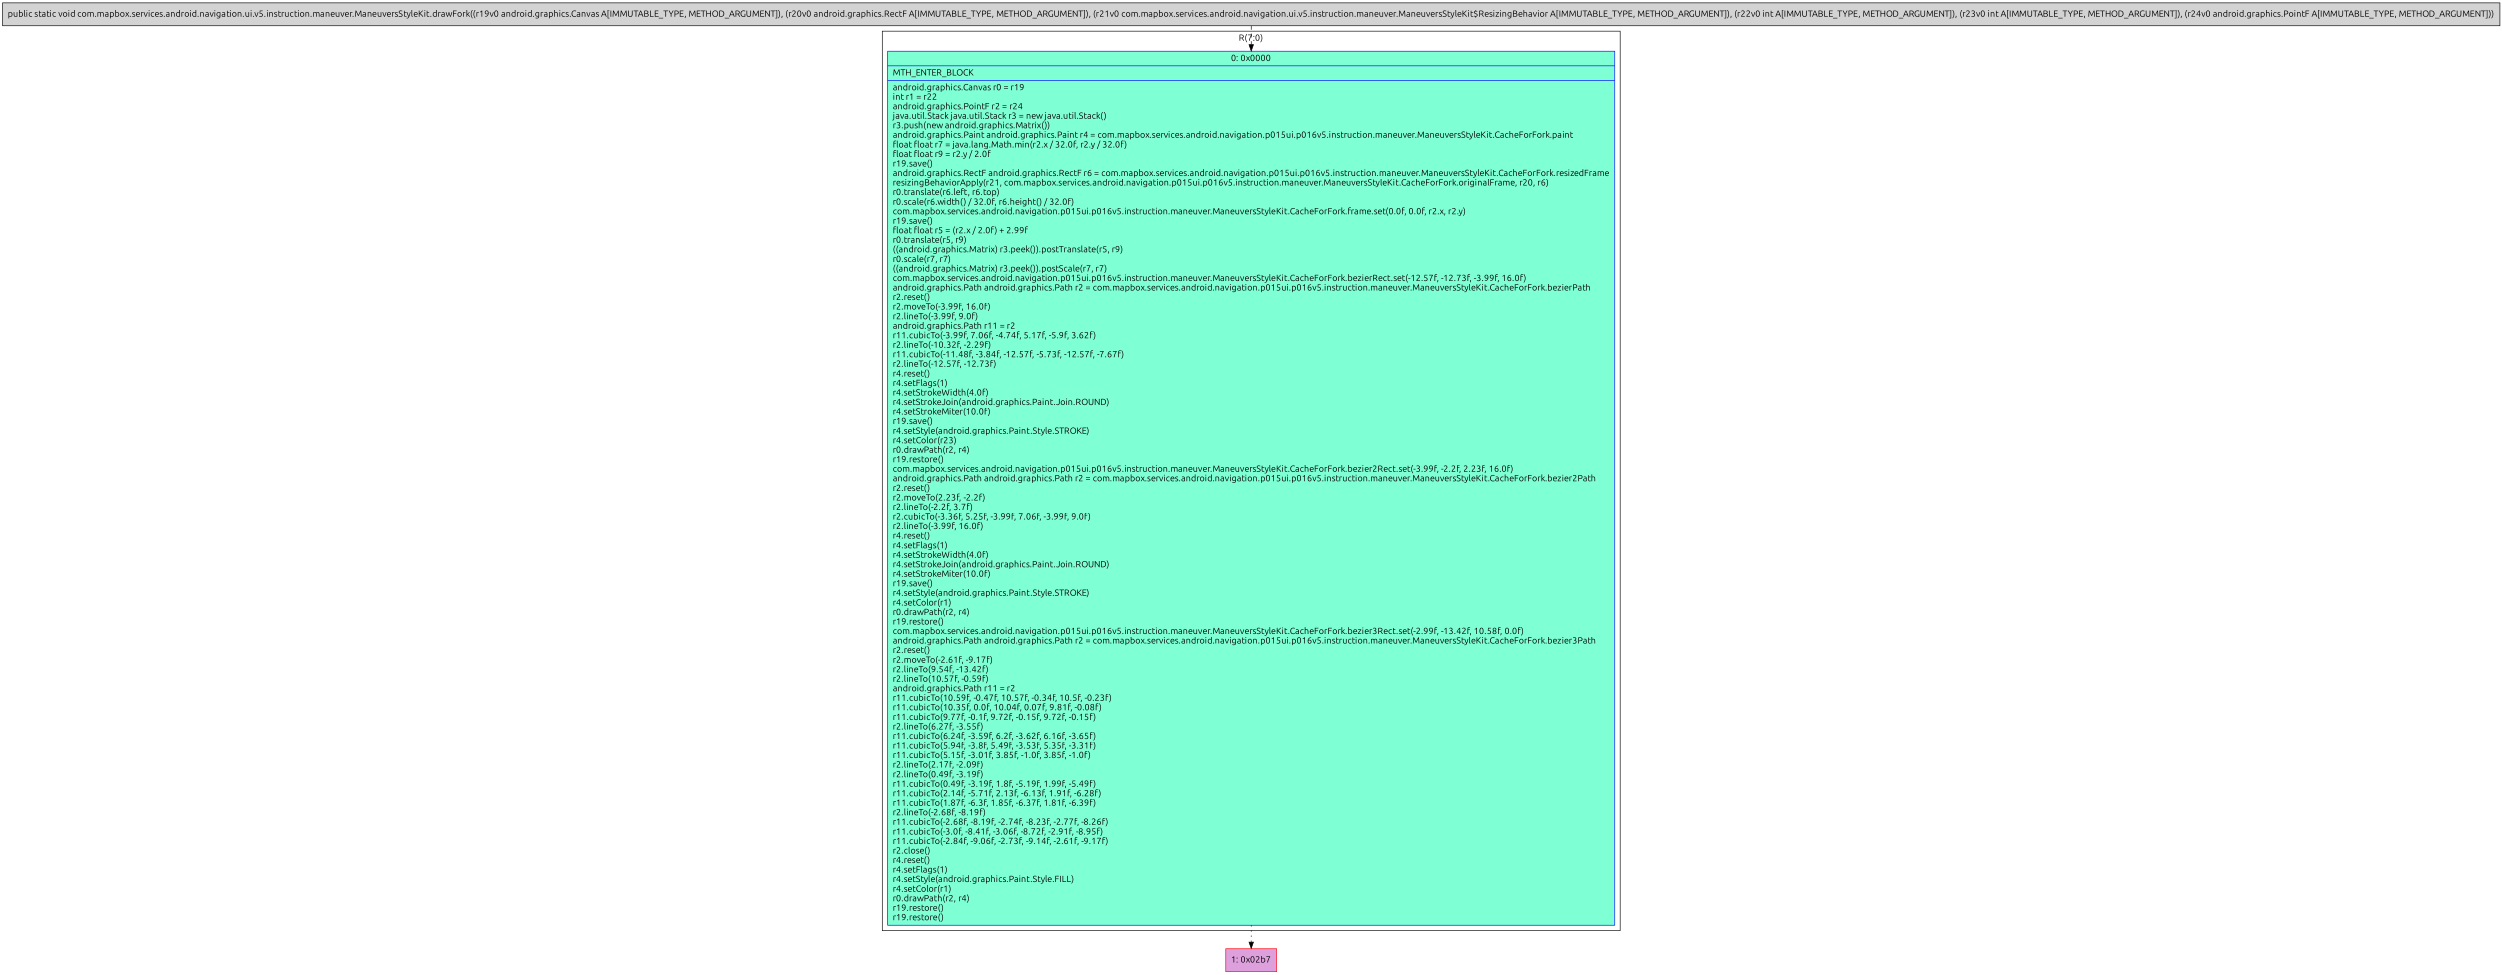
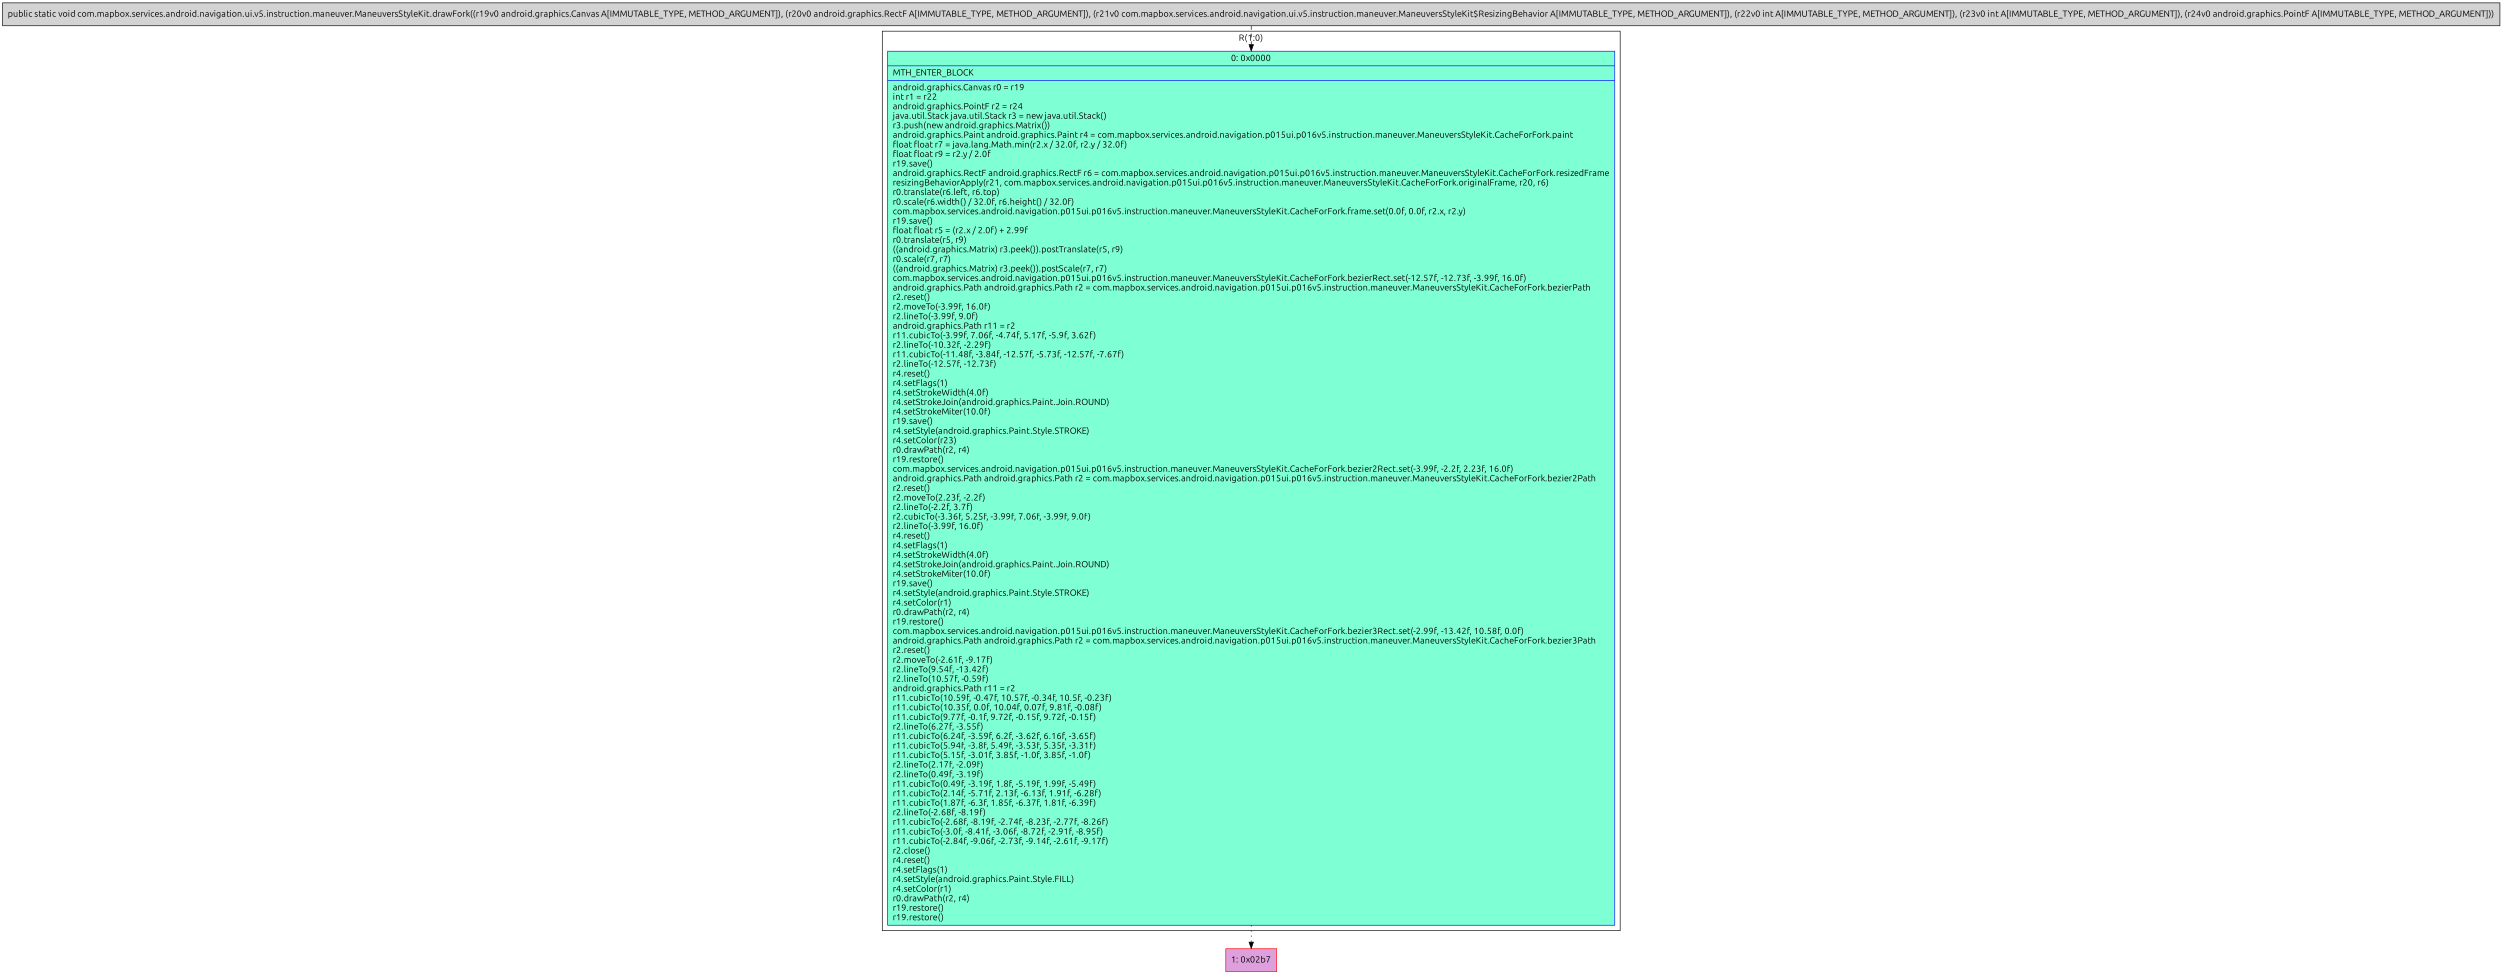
(1251, 38) -> (1251, 38)
